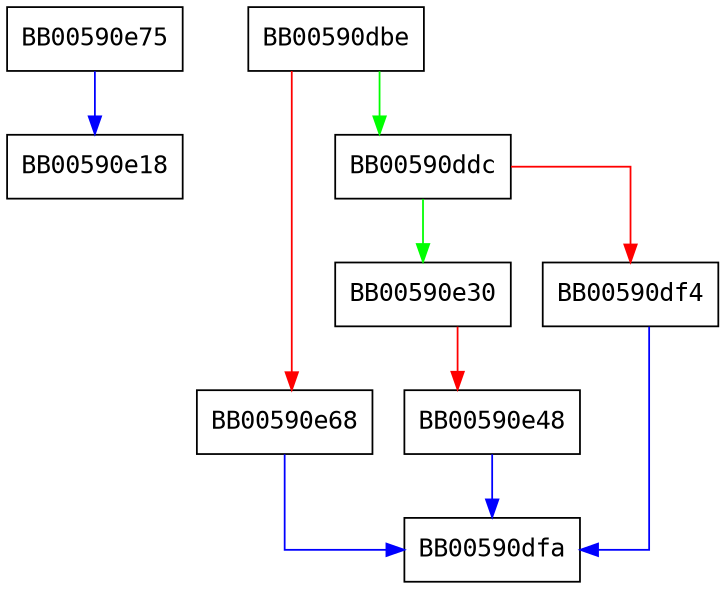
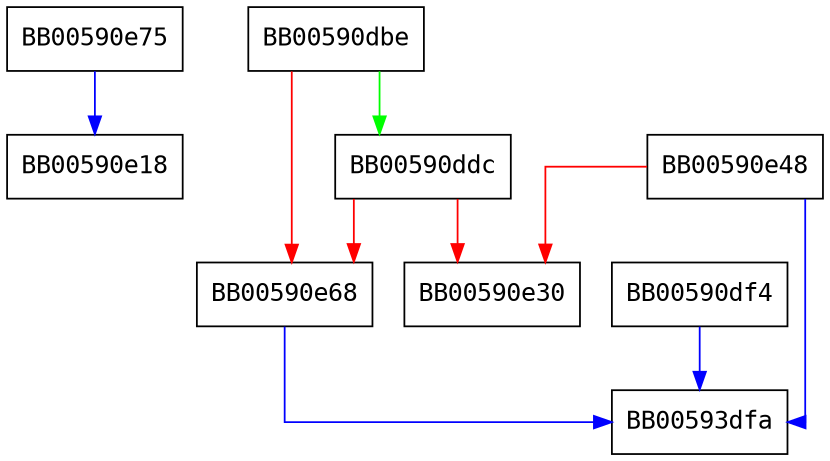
(610, 167) -> (354, 221)
(423, 221) -> (458, 221)
(458, 349) -> (557, 167)
(492, 550) -> (700, 422)
